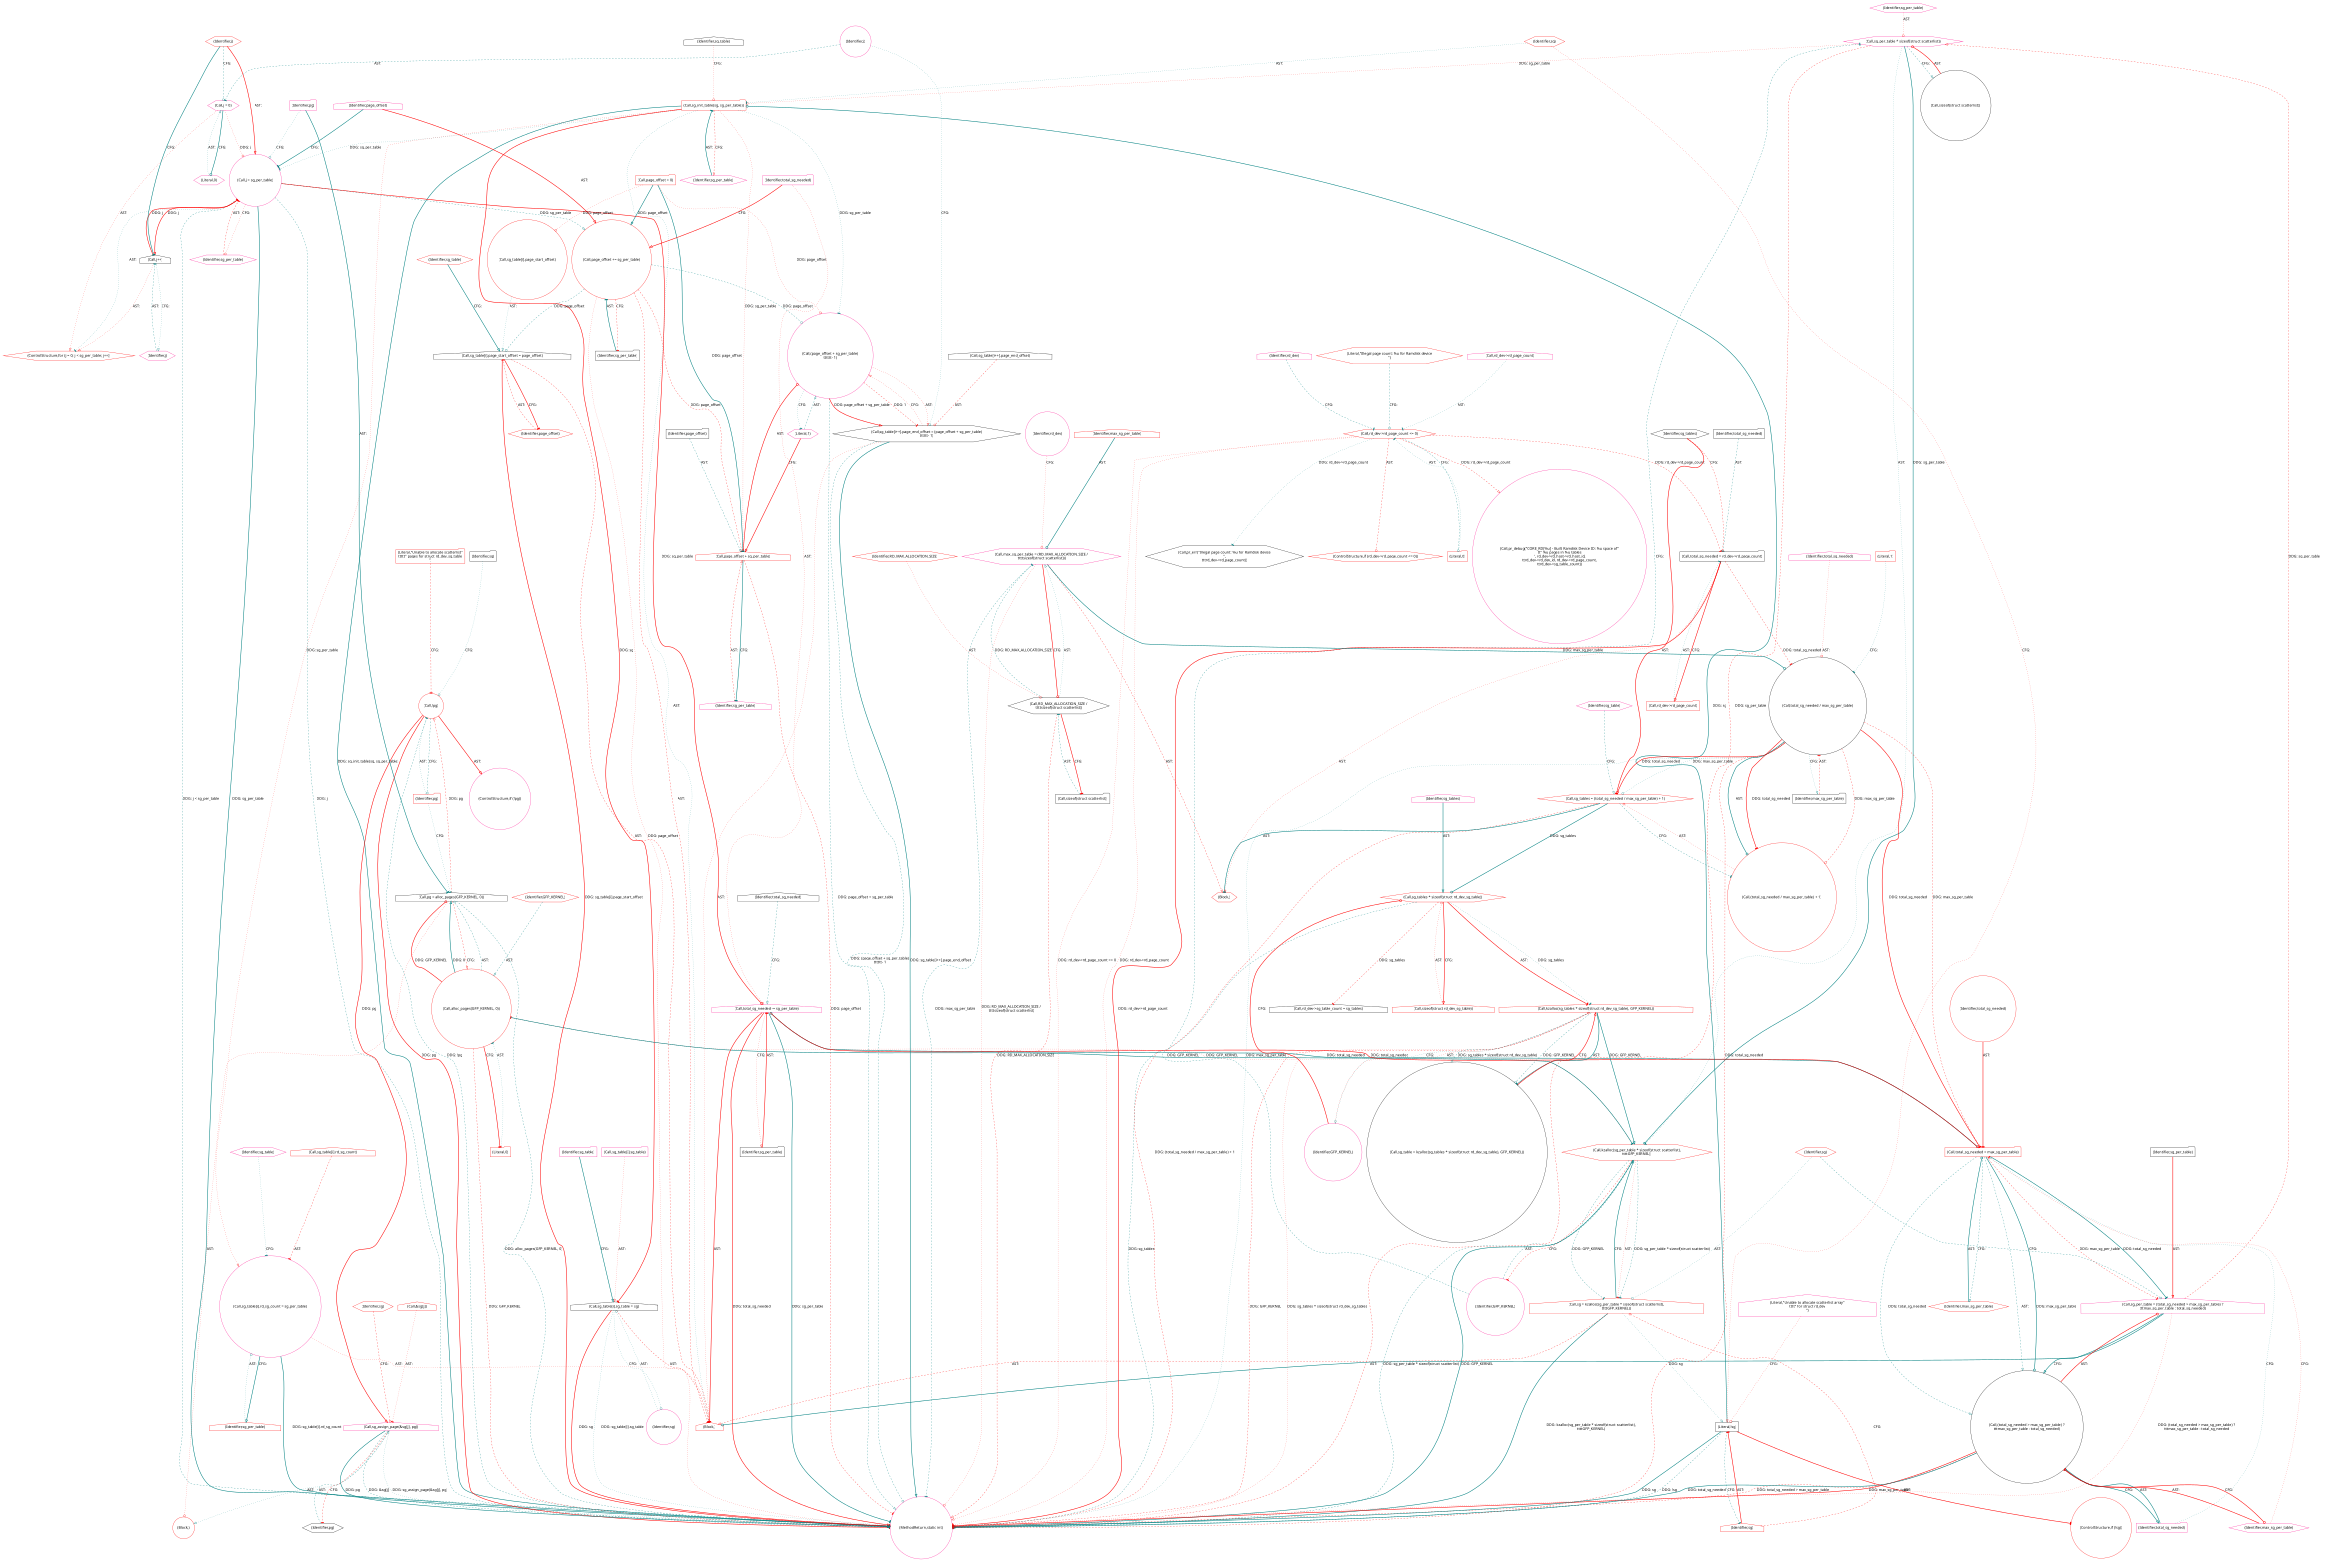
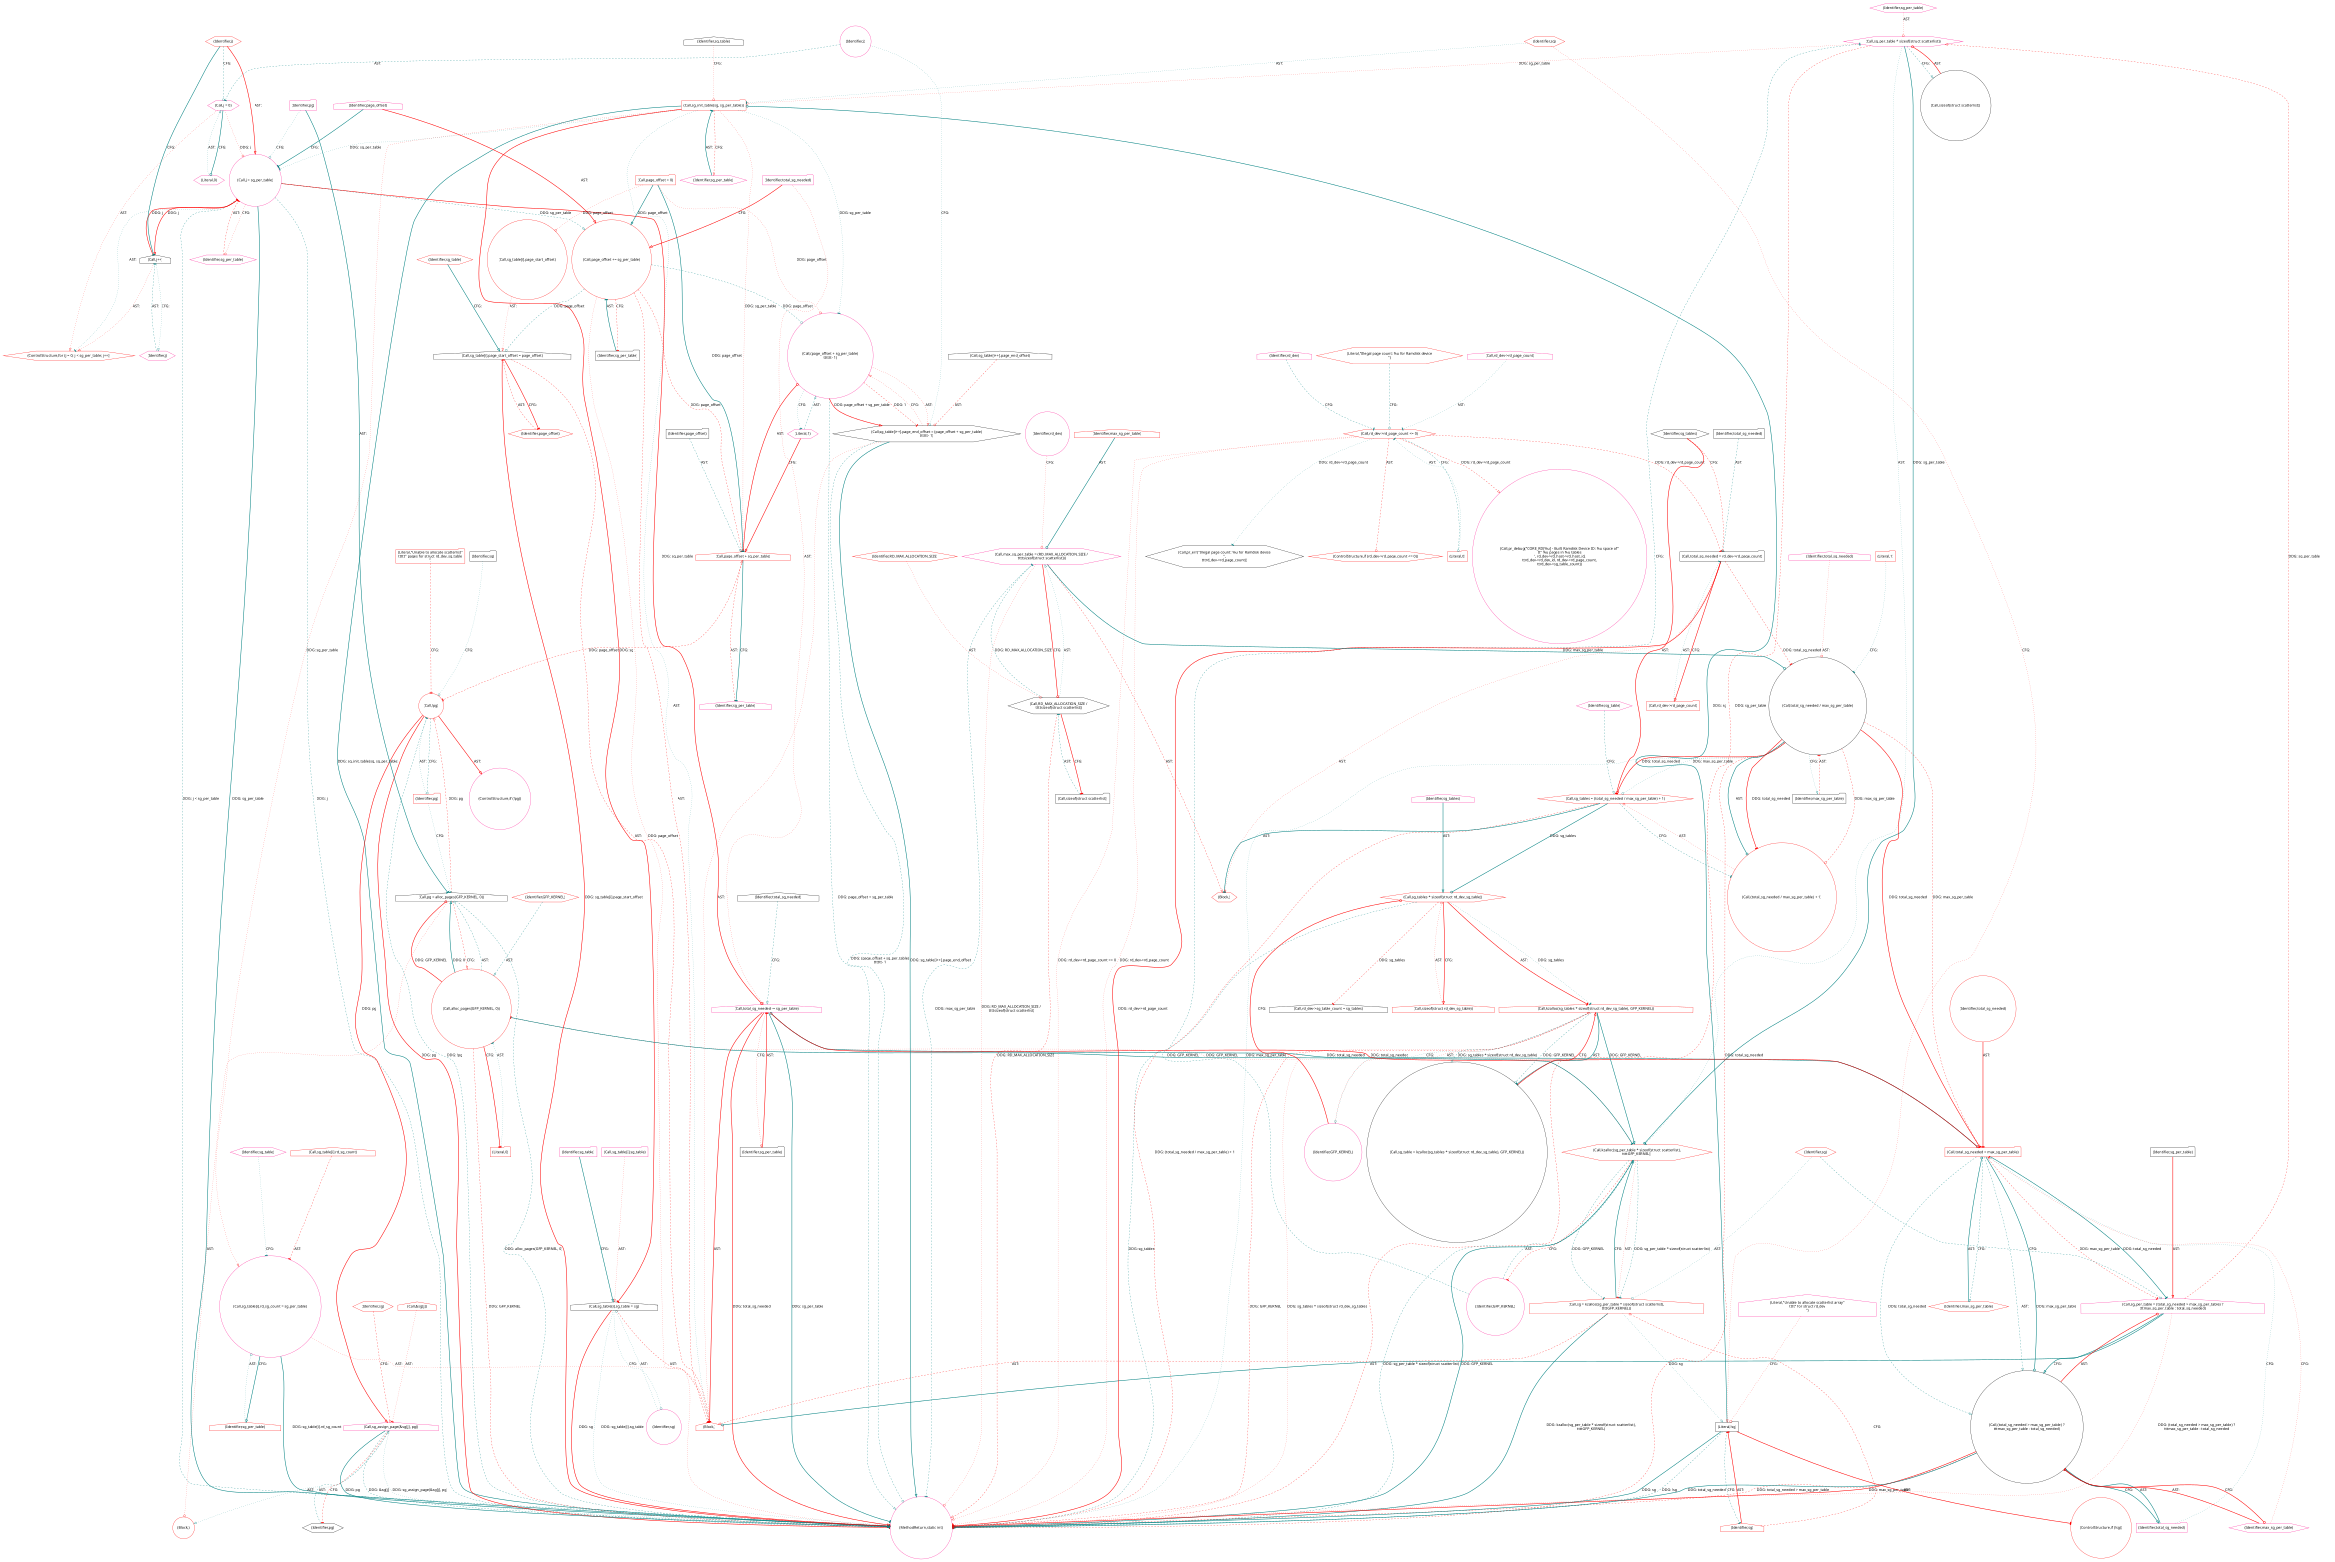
(506, 322) -> (506, 322)
(831, 1043) -> (613, 648)
